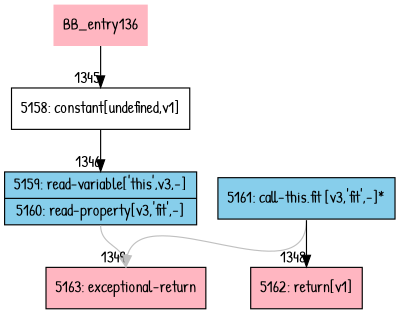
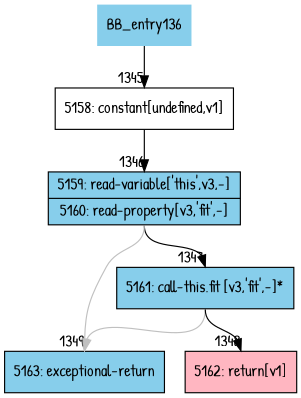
(101, 25) -> (144, 25)
none -> (169, 245)
(126, 288) -> (85, 372)
